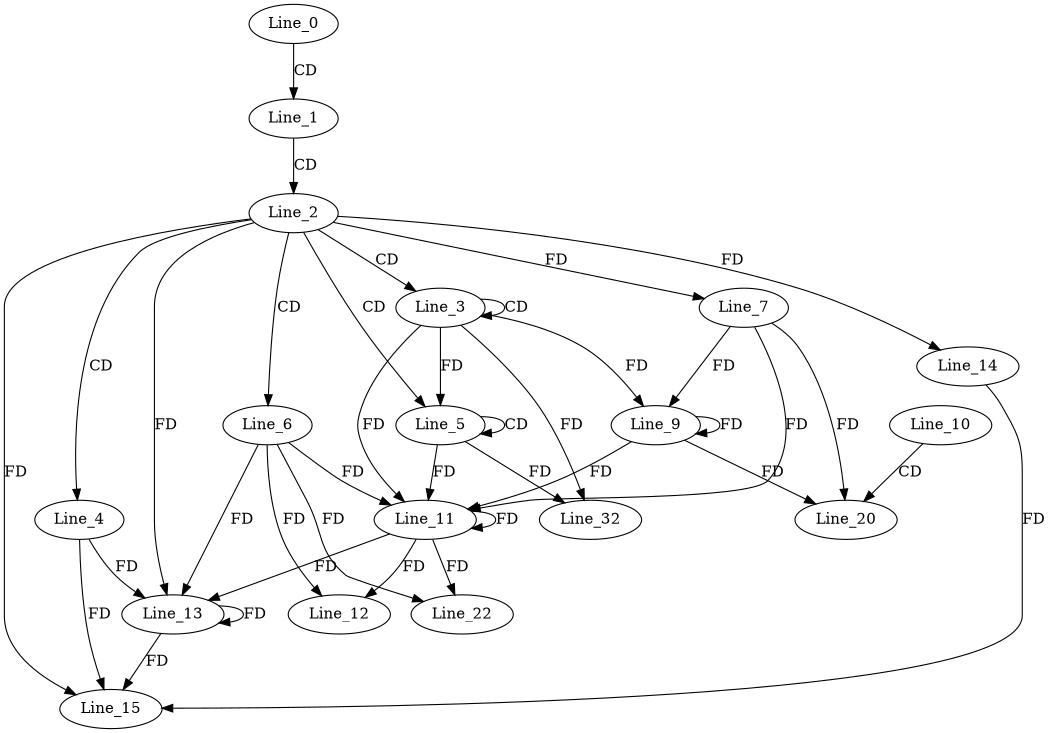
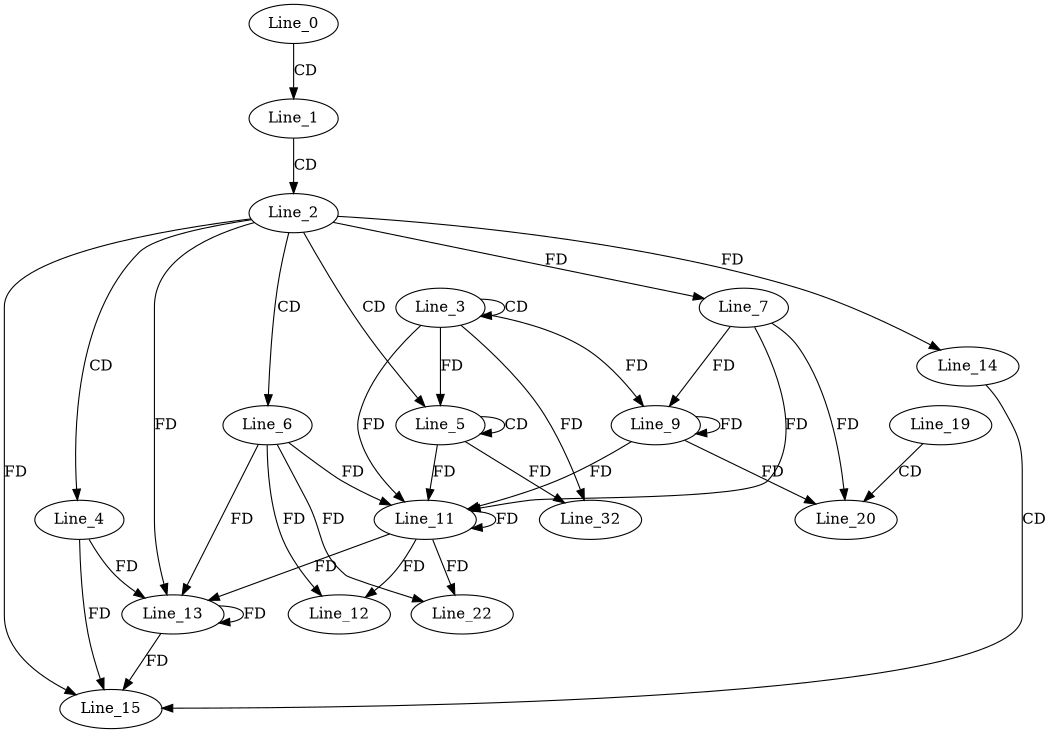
(362, 257) -> none
(941, 425) -> (941, 425)
(1034, 520) -> (1034, 520)
